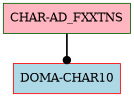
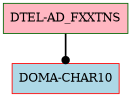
(67, 18) -> (66, 18)
